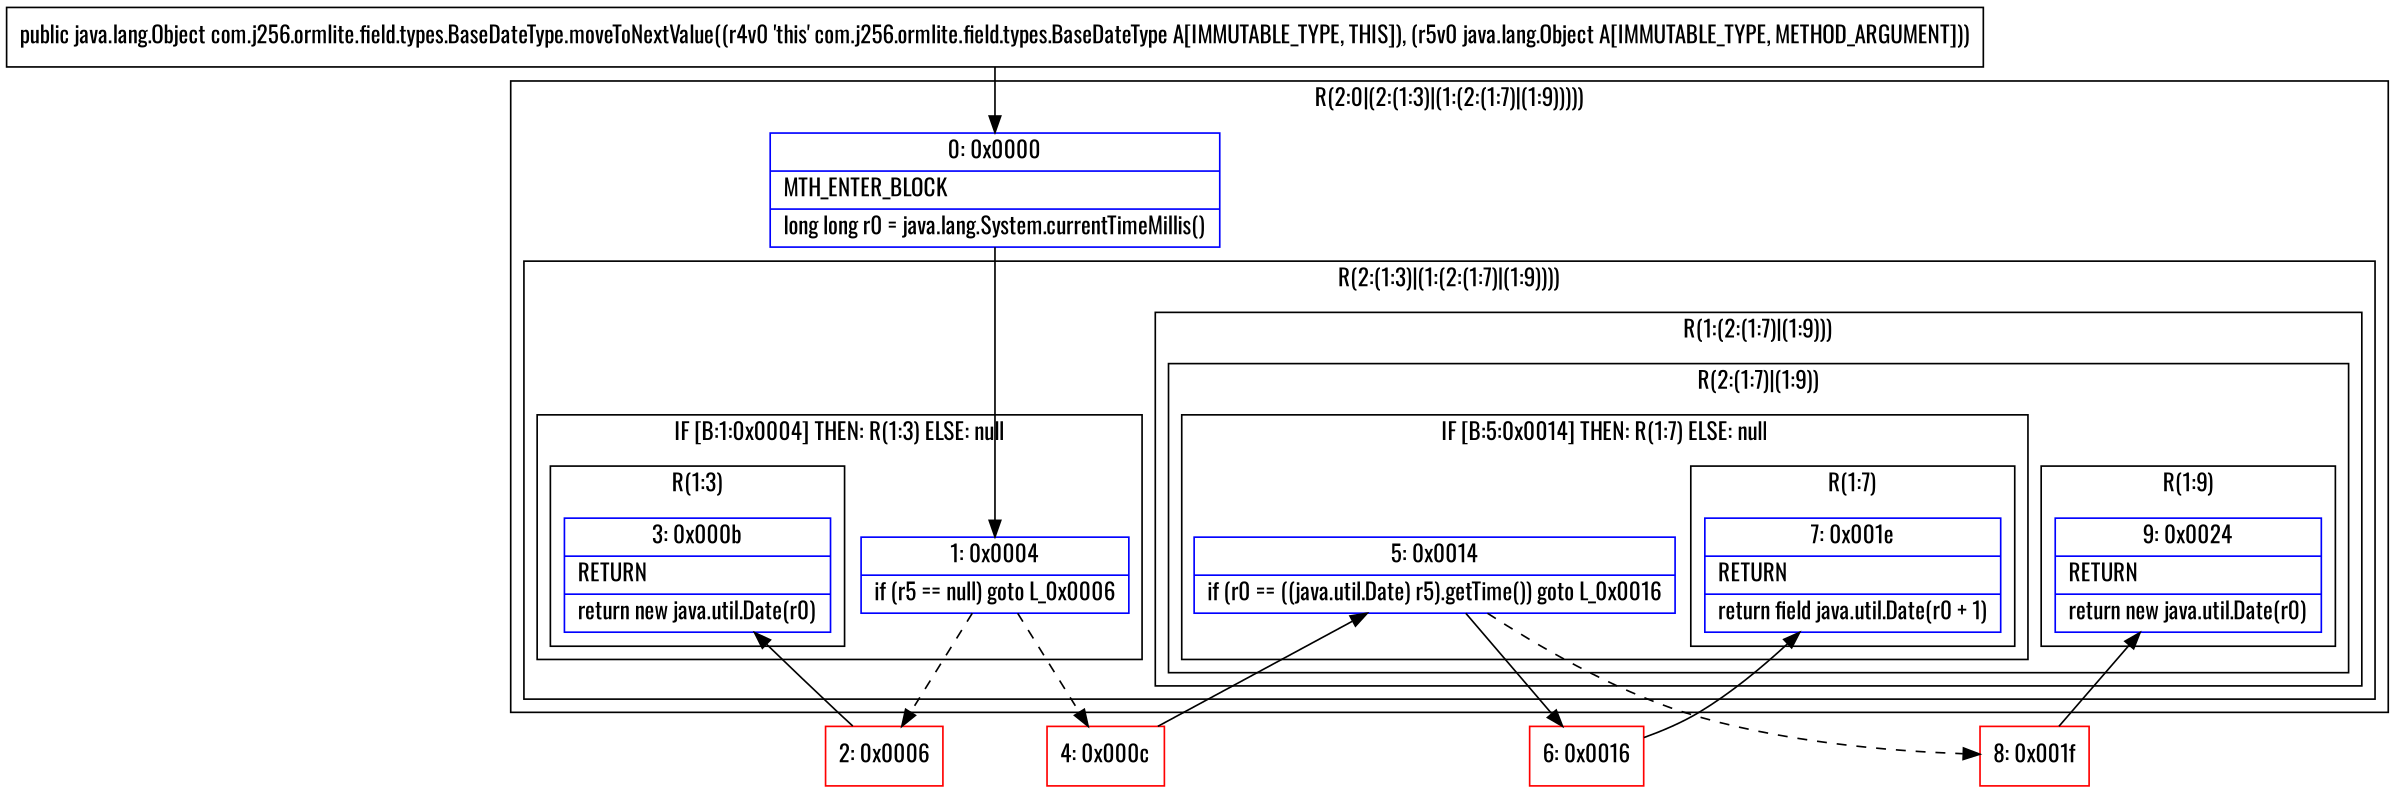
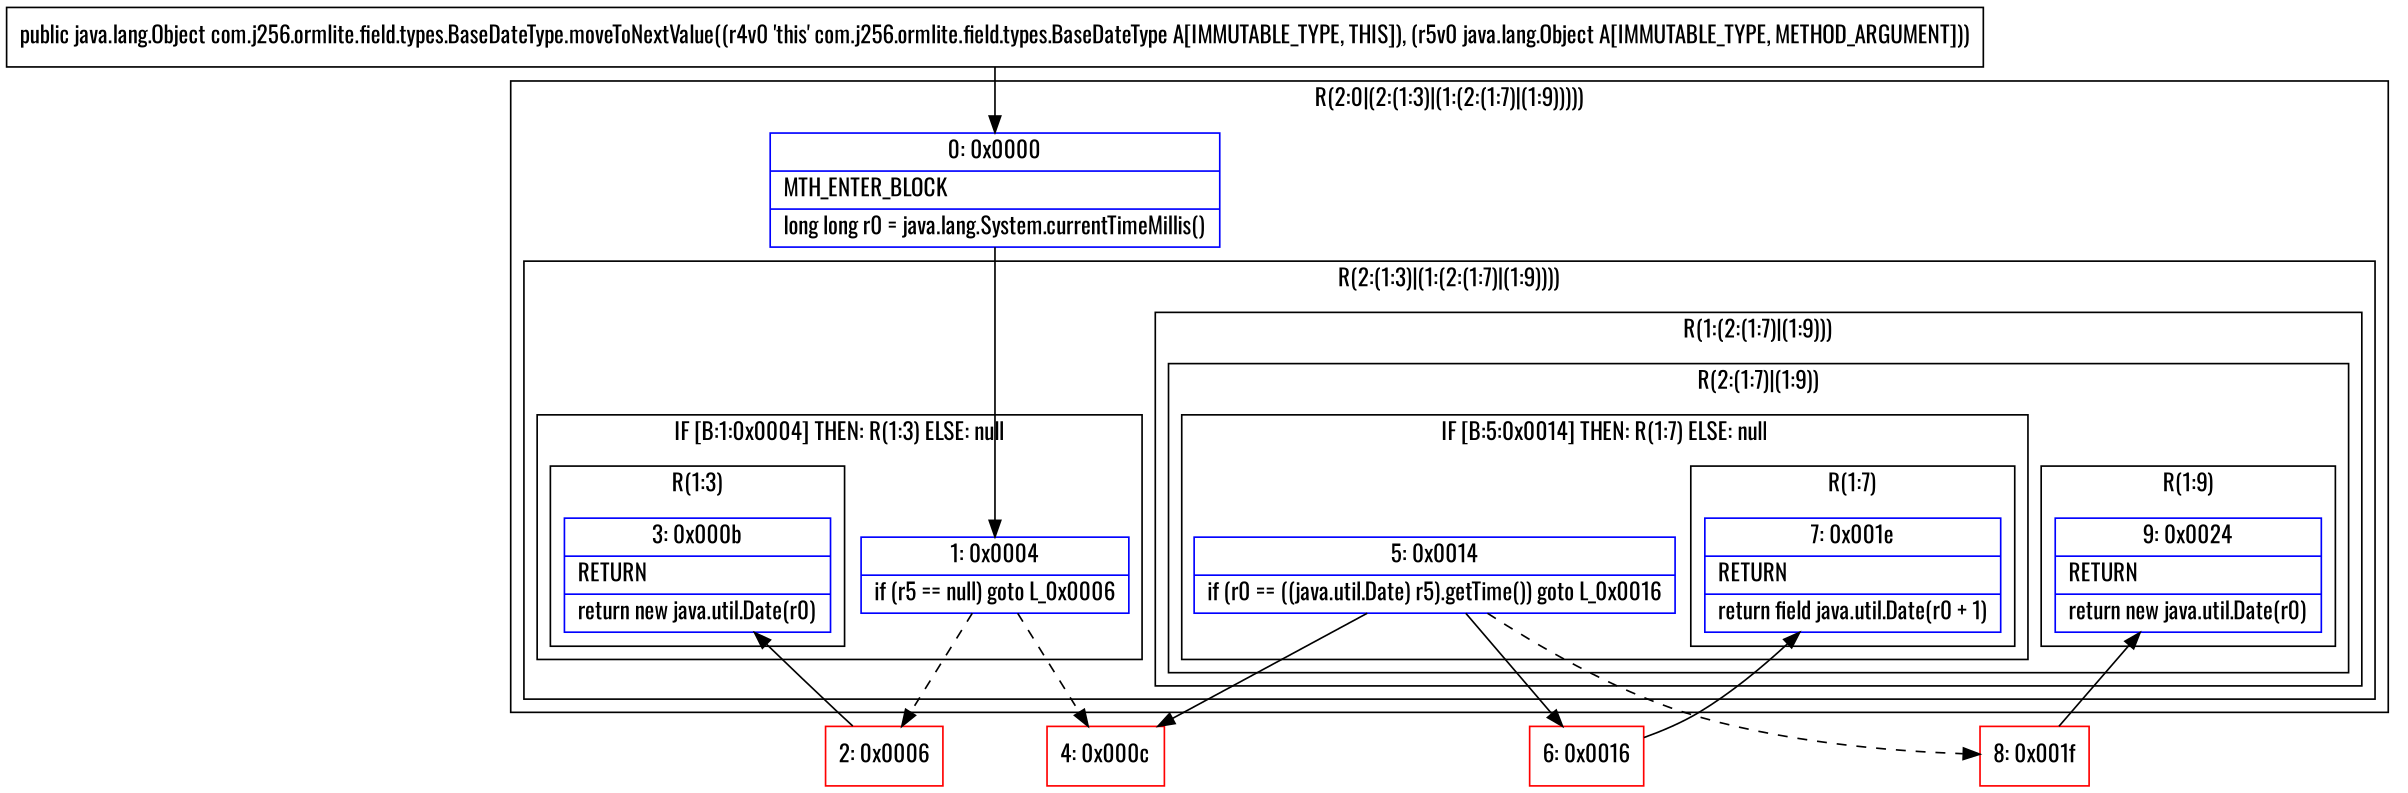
(1304, 648) -> (1304, 647)
